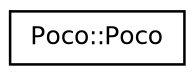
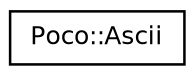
(97, 38) -> (97, 38)
